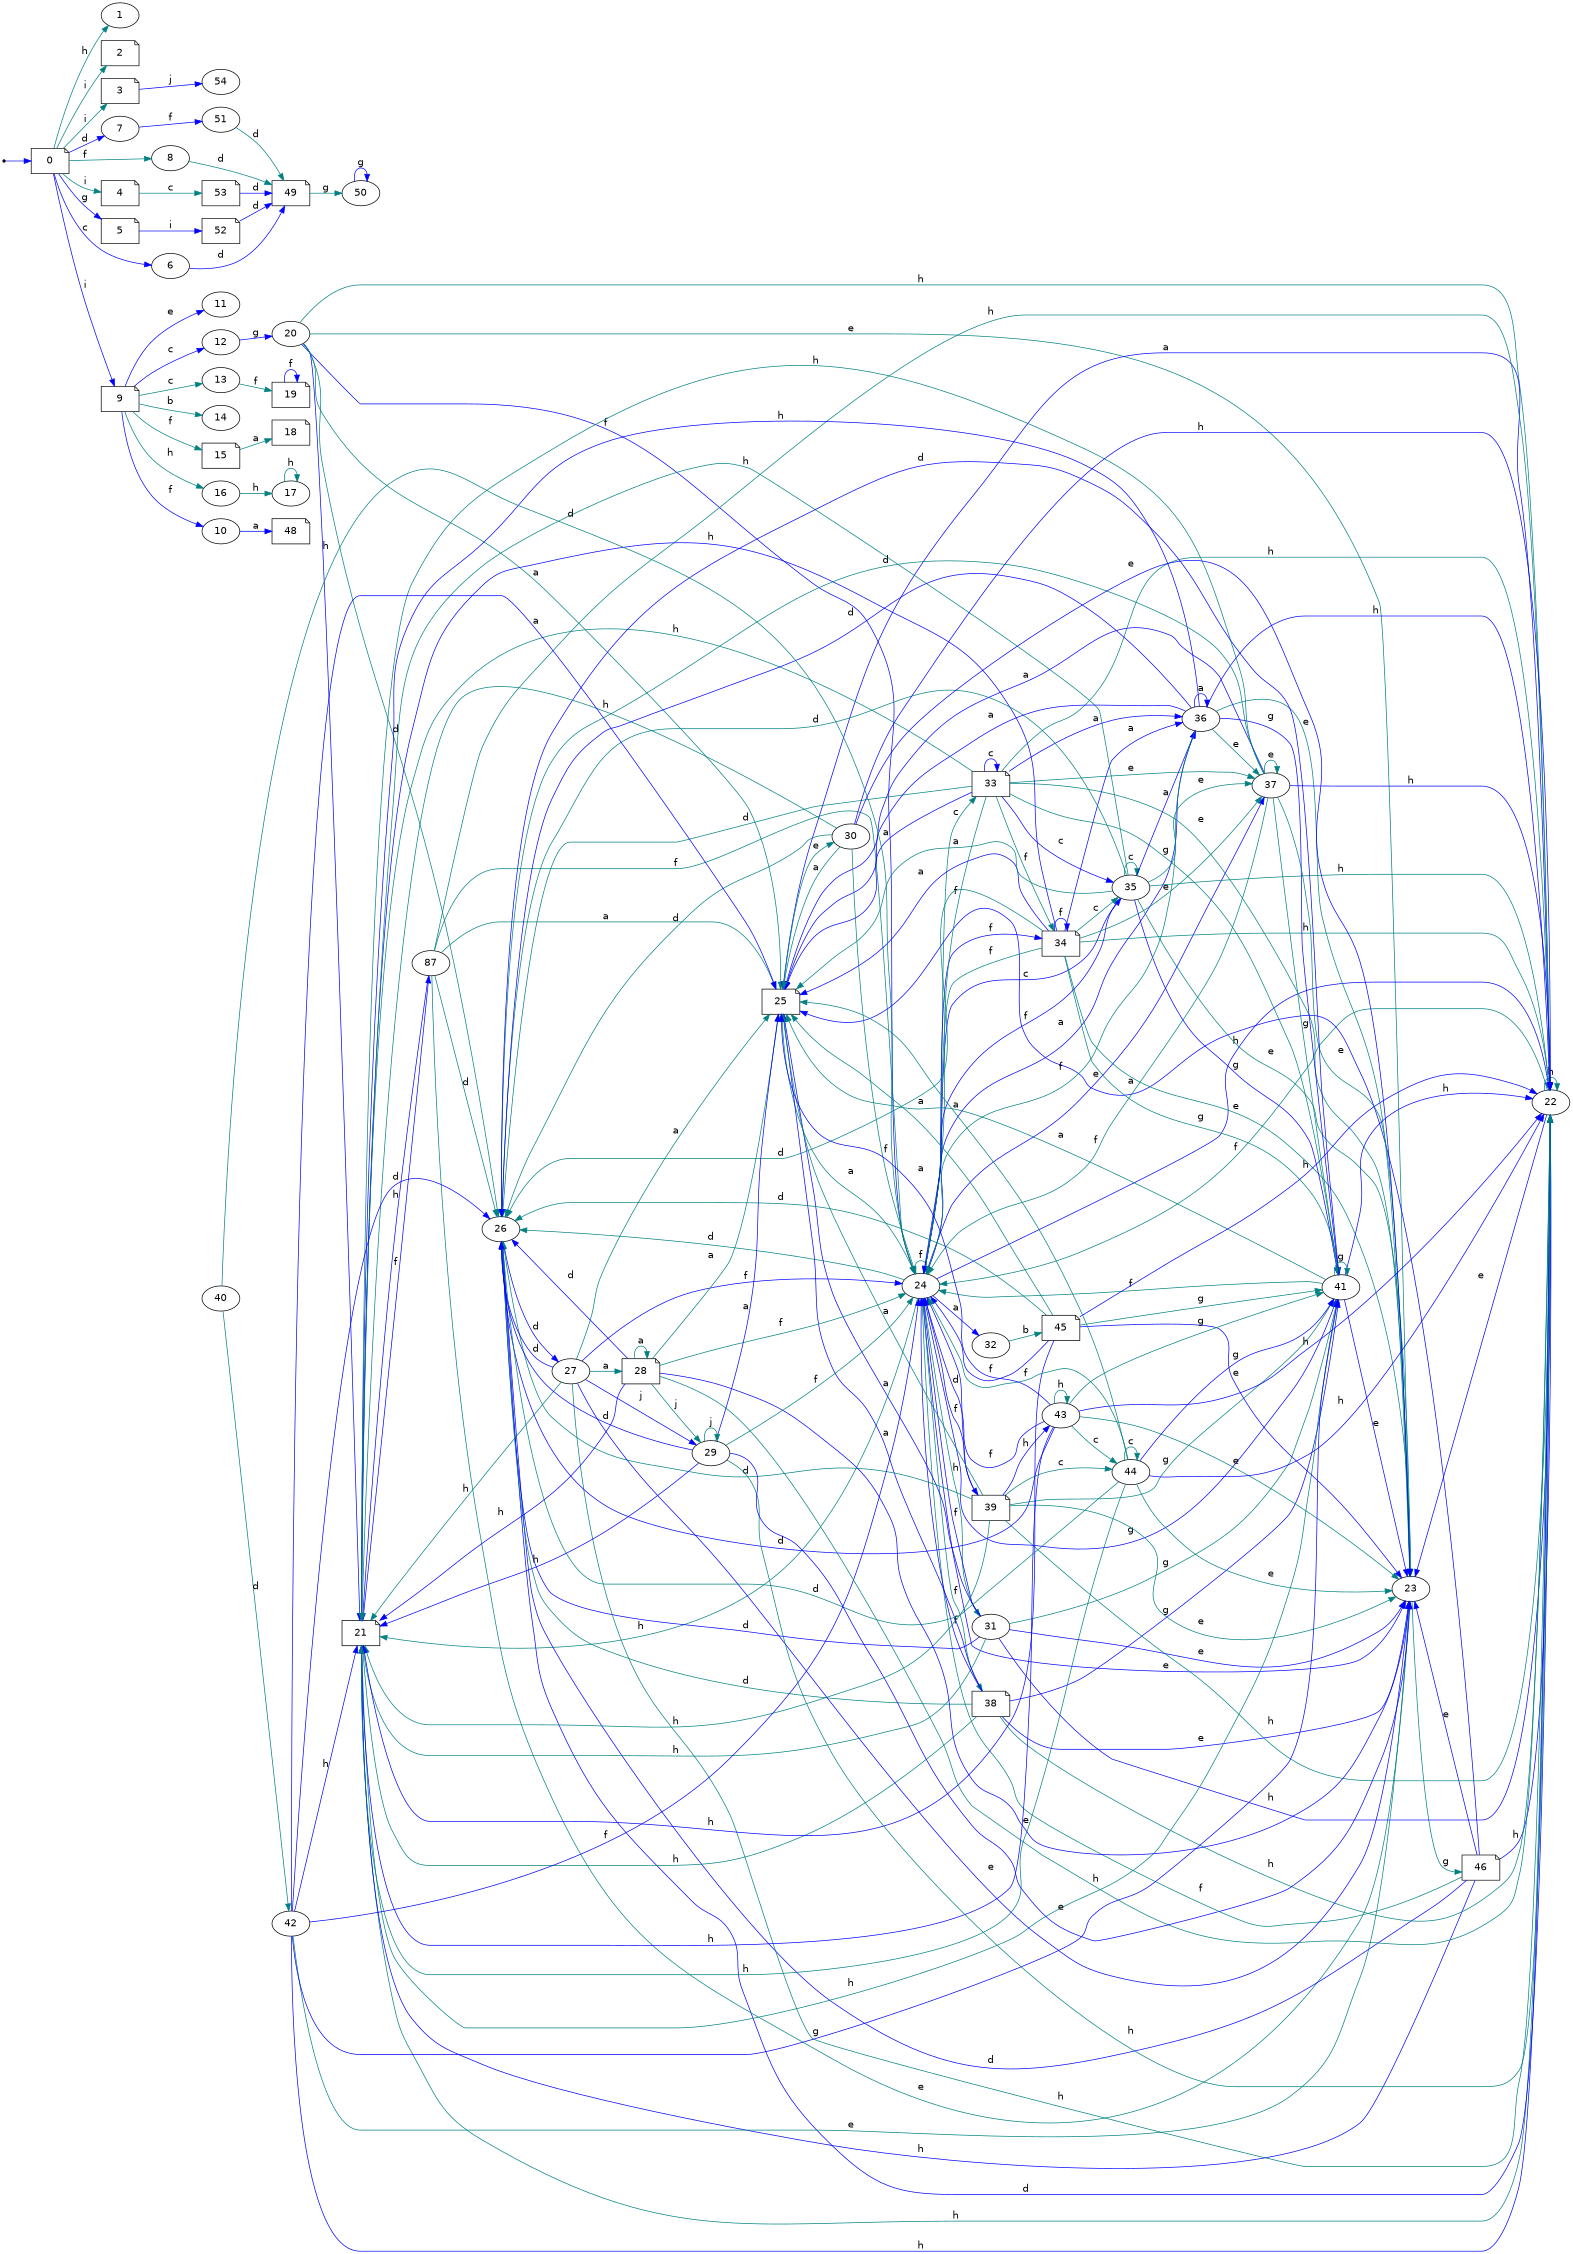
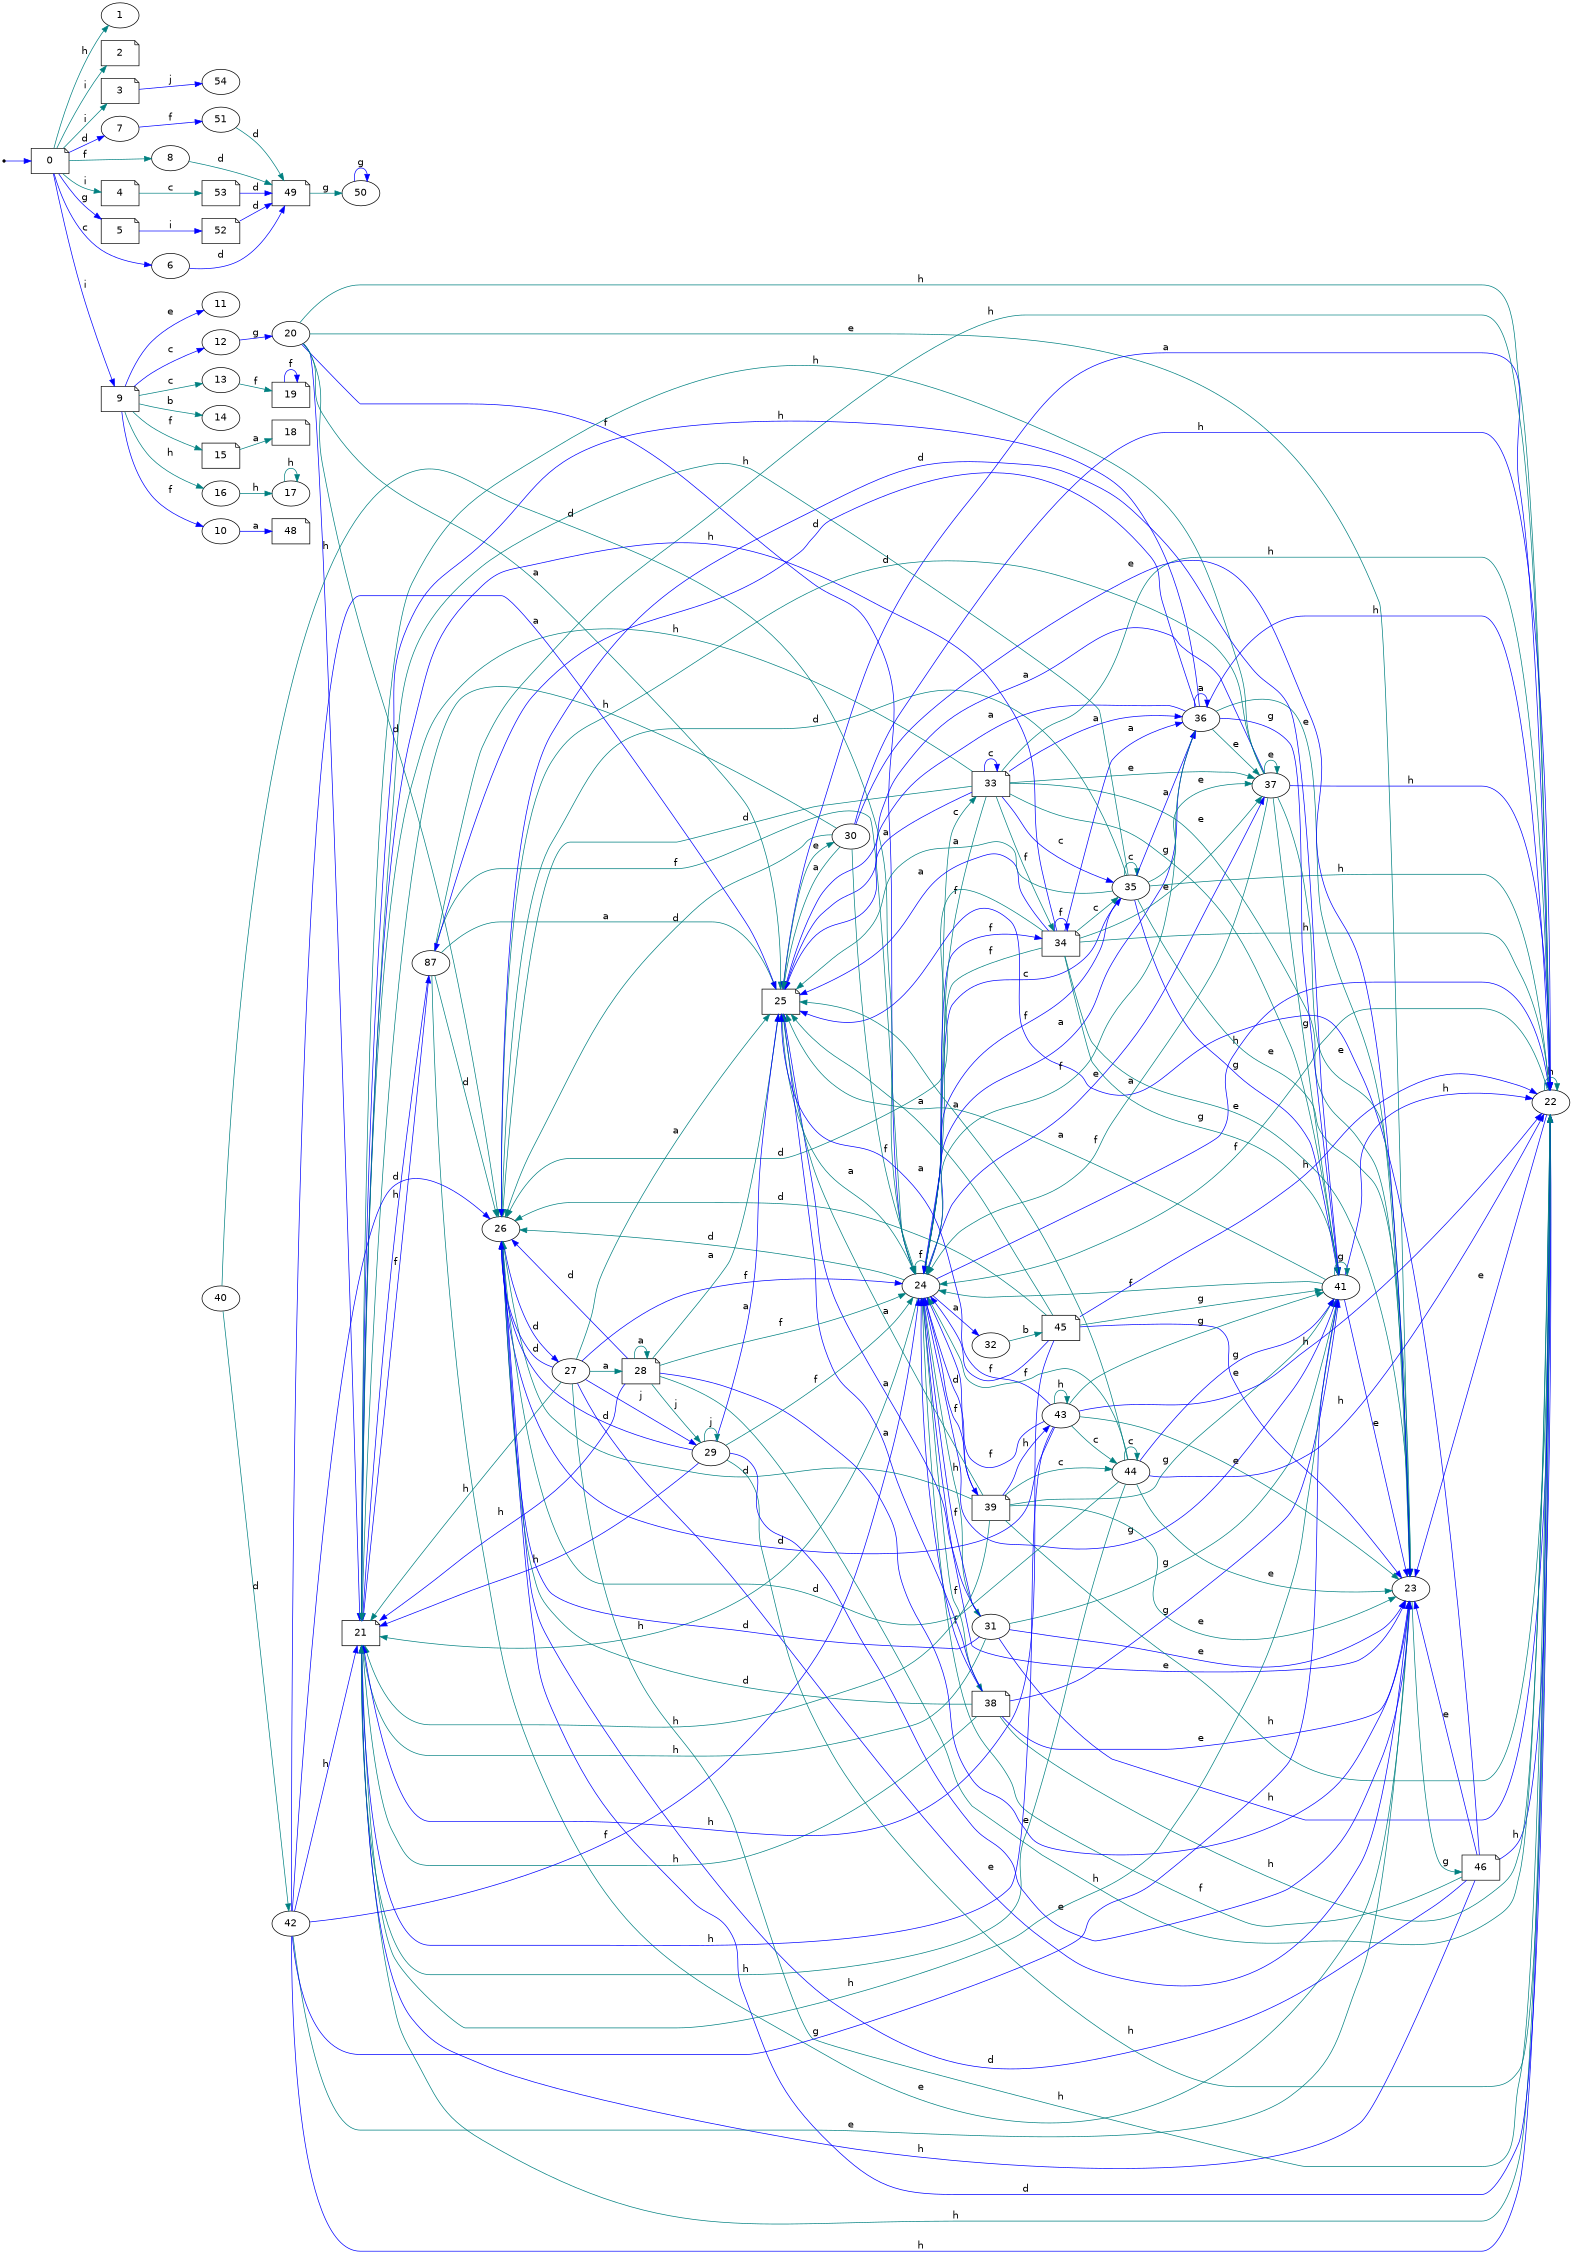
(683, 702) -> (793, 557)
